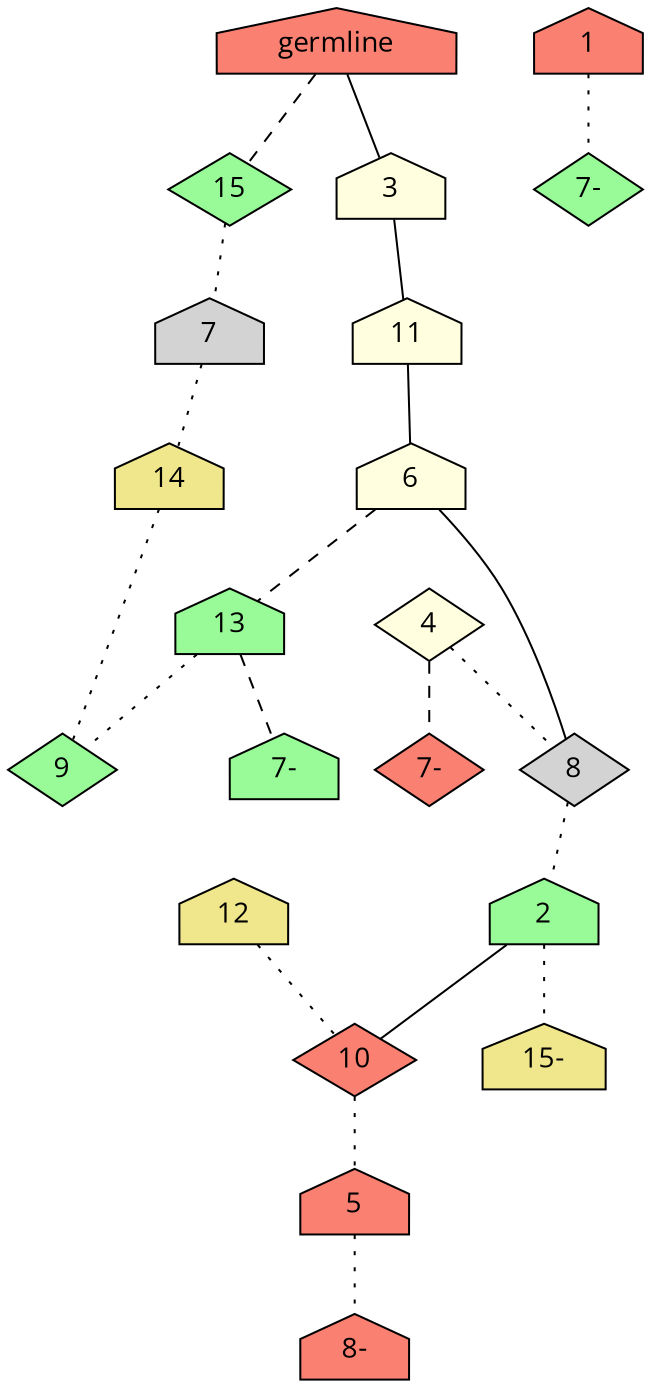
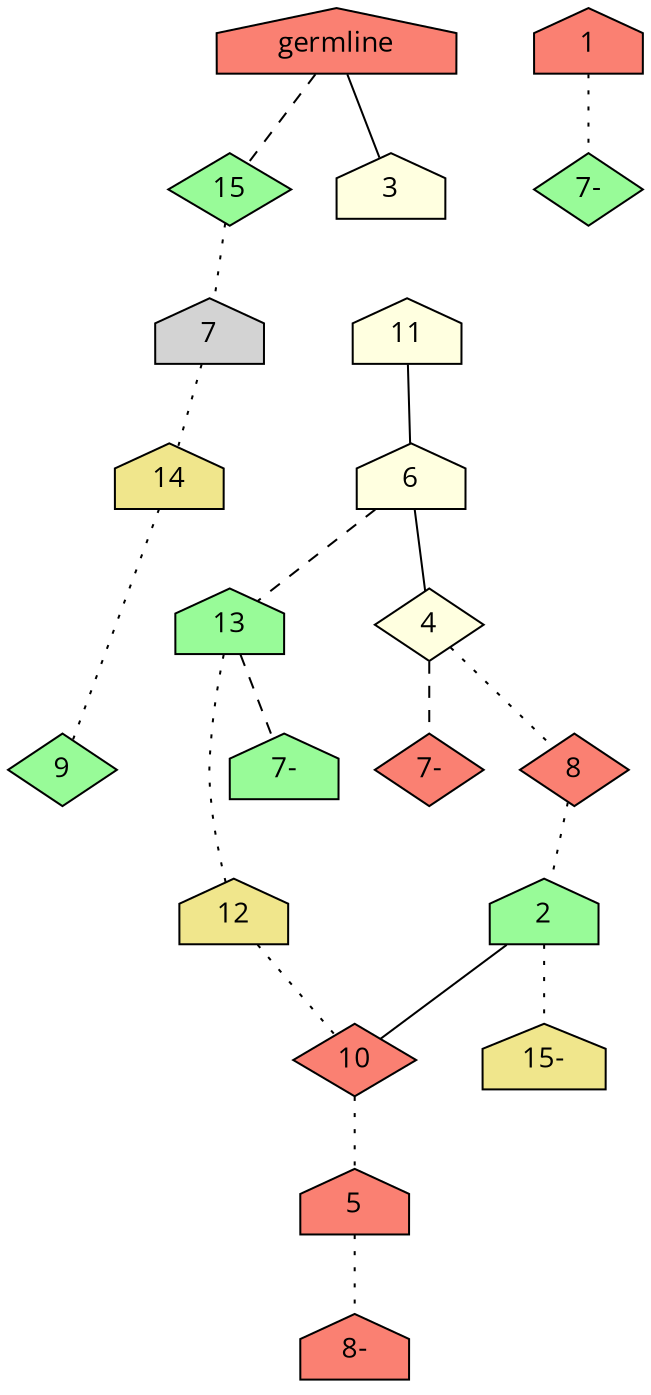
(399, 260) -> none
(517, 616) -> (420, 550)
(141, 701) -> (209, 769)
(574, 770) -> (574, 770)
